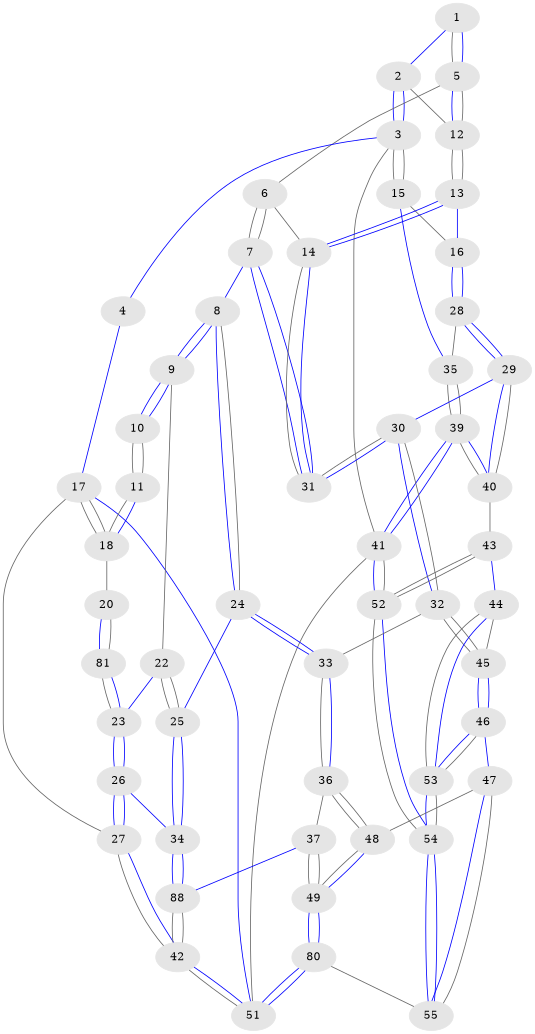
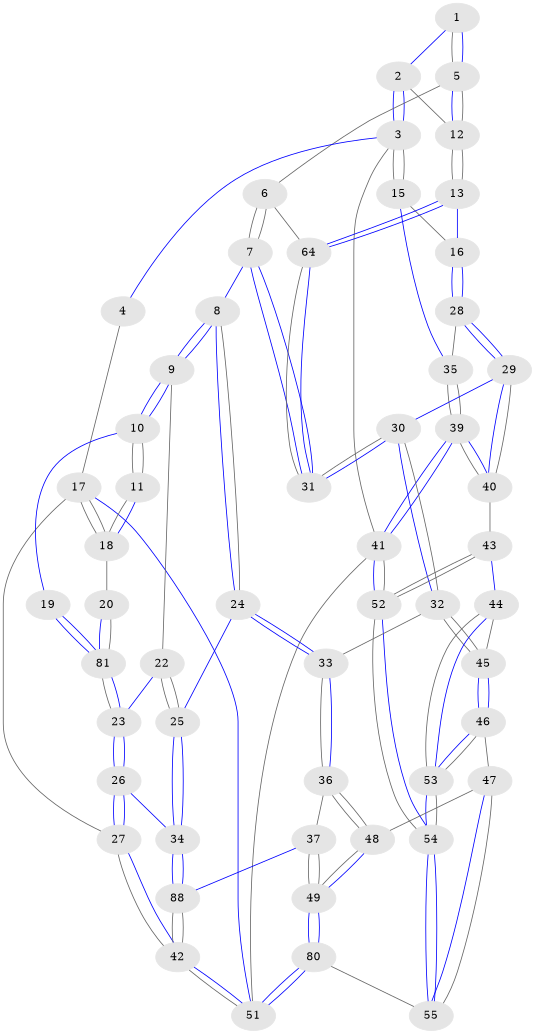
(309, 253) -> (309, 253)
(101, 399) -> (101, 399)
none -> (48, 605)
(487, 752) -> (487, 752)
